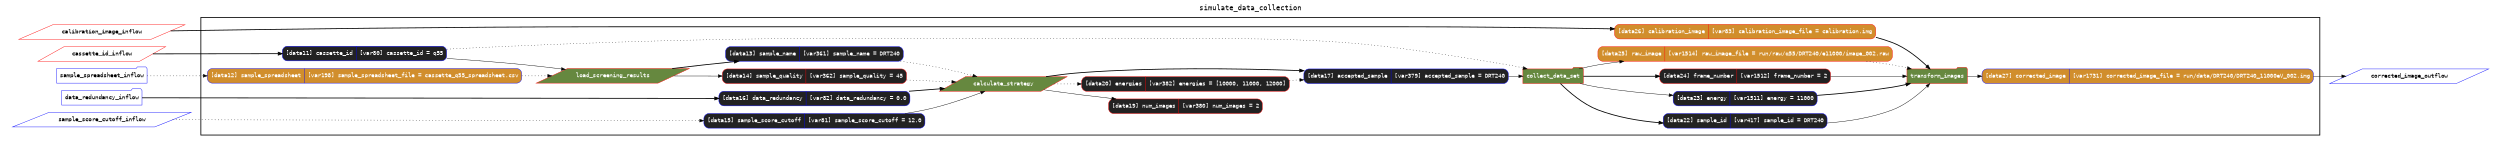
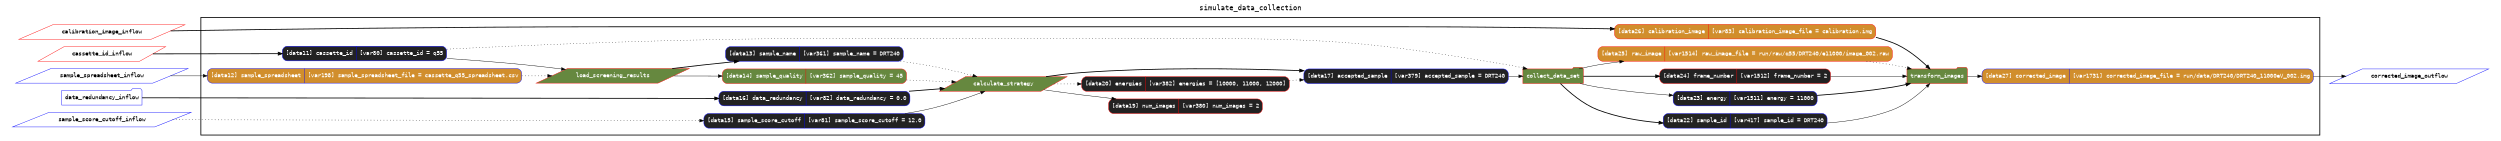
(102, 76) -> (102, 76)
(175, 76) -> (187, 76)
(814, 76) -> (814, 76)
